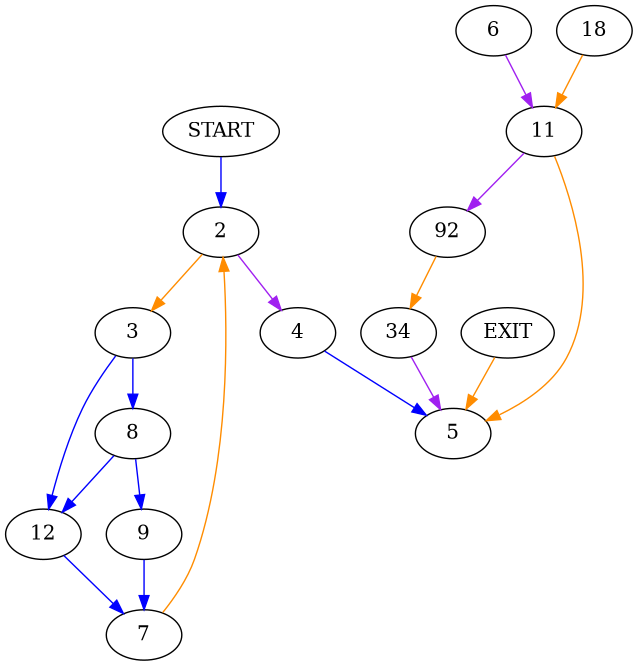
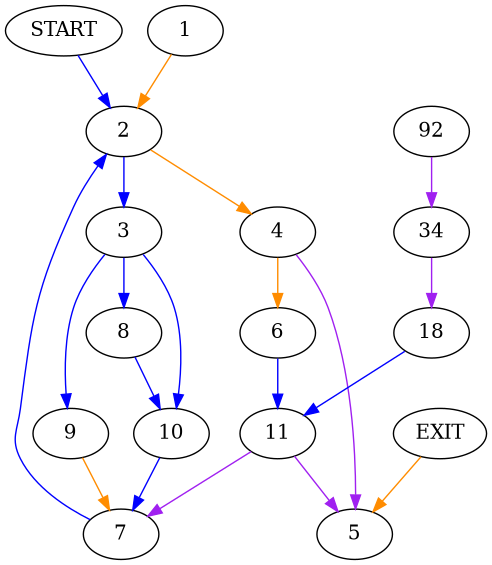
none -> (185, 31)
(516, 75) -> (278, 376)
(572, 75) -> (361, 380)
(501, 177) -> (205, 480)
none -> (278, 276)
(426, 276) -> (432, 175)
(182, 277) -> (124, 175)
(255, 277) -> (195, 178)
(582, 301) -> (312, 478)
(423, 377) -> (432, 276)
(369, 379) -> (345, 369)
(219, 448) -> (28, 353)
(138, 477) -> (70, 320)
(43, 534) -> (171, 434)
(144, 578) -> (93, 478)
